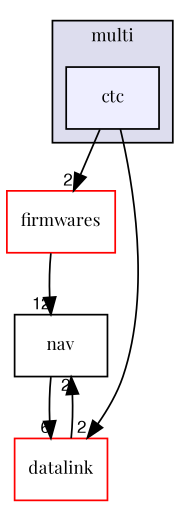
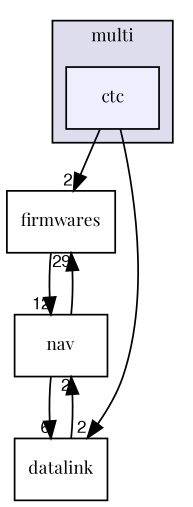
(61, 222) -> (61, 222)
none -> (73, 293)
(61, 469) -> (61, 469)
